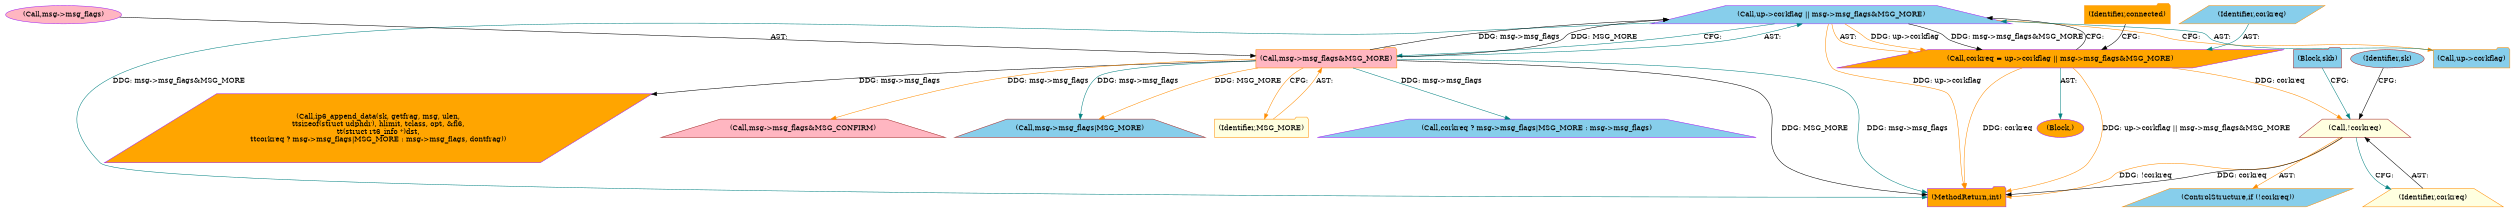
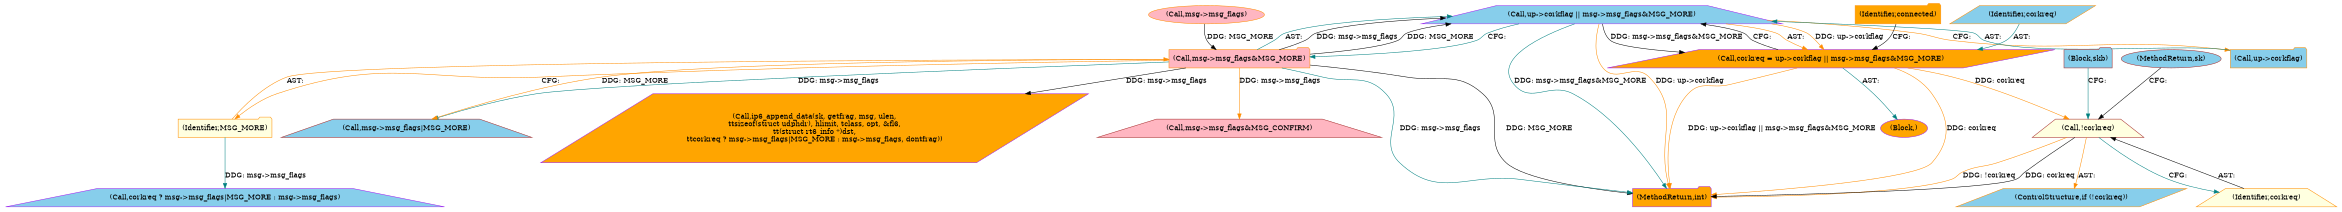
(64, 15) -> (1206, 15)
(780, 37) -> (1240, 37)
(2387, 59) -> (2171, 59)
(1429, 93) -> (225, 160)
